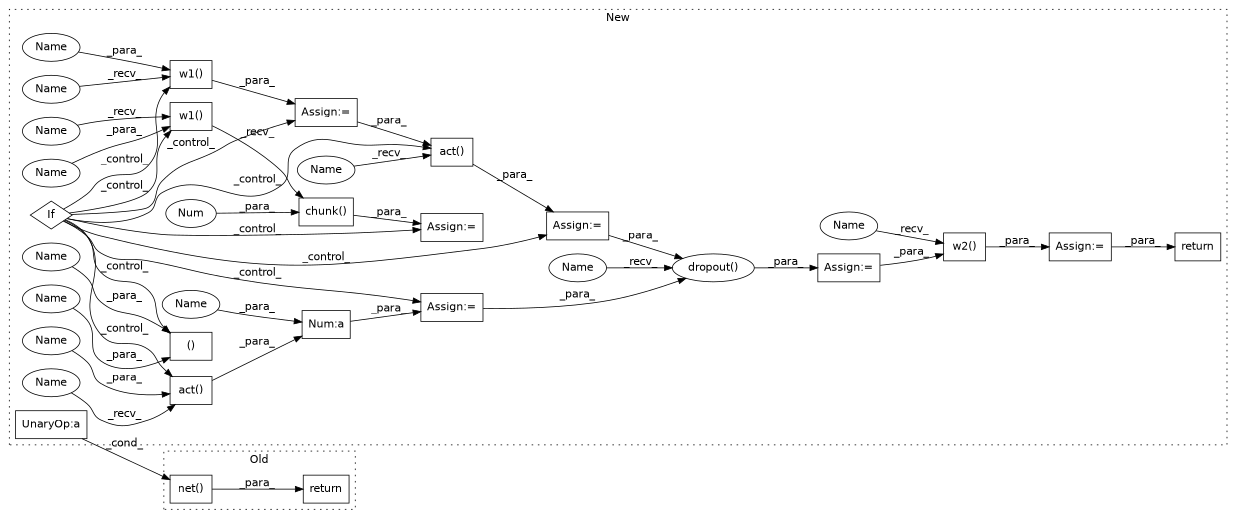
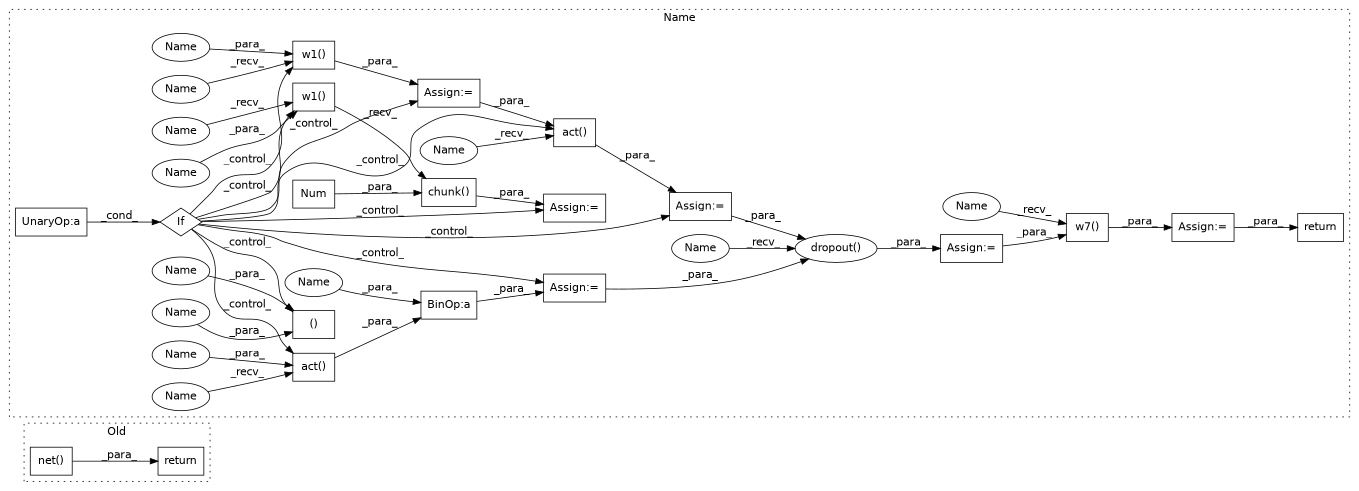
(618, 18) -> (680, 18)
(191, 214) -> (314, 194)
(965, 247) -> (1087, 227)
(326, 325) -> (449, 305)
(122, 457) -> (120, 222)
